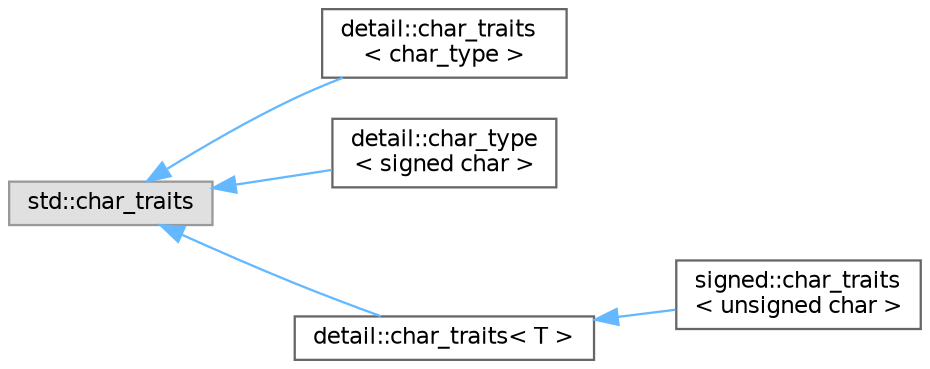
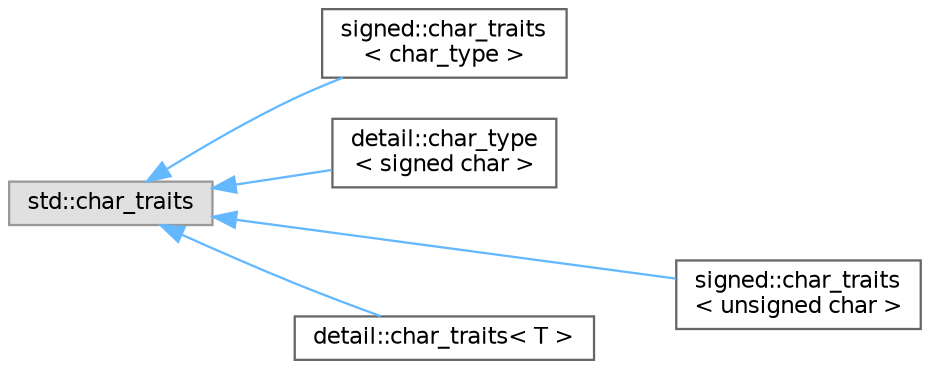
(444, 43) -> (444, 43)
(646, 313) -> (456, 249)
